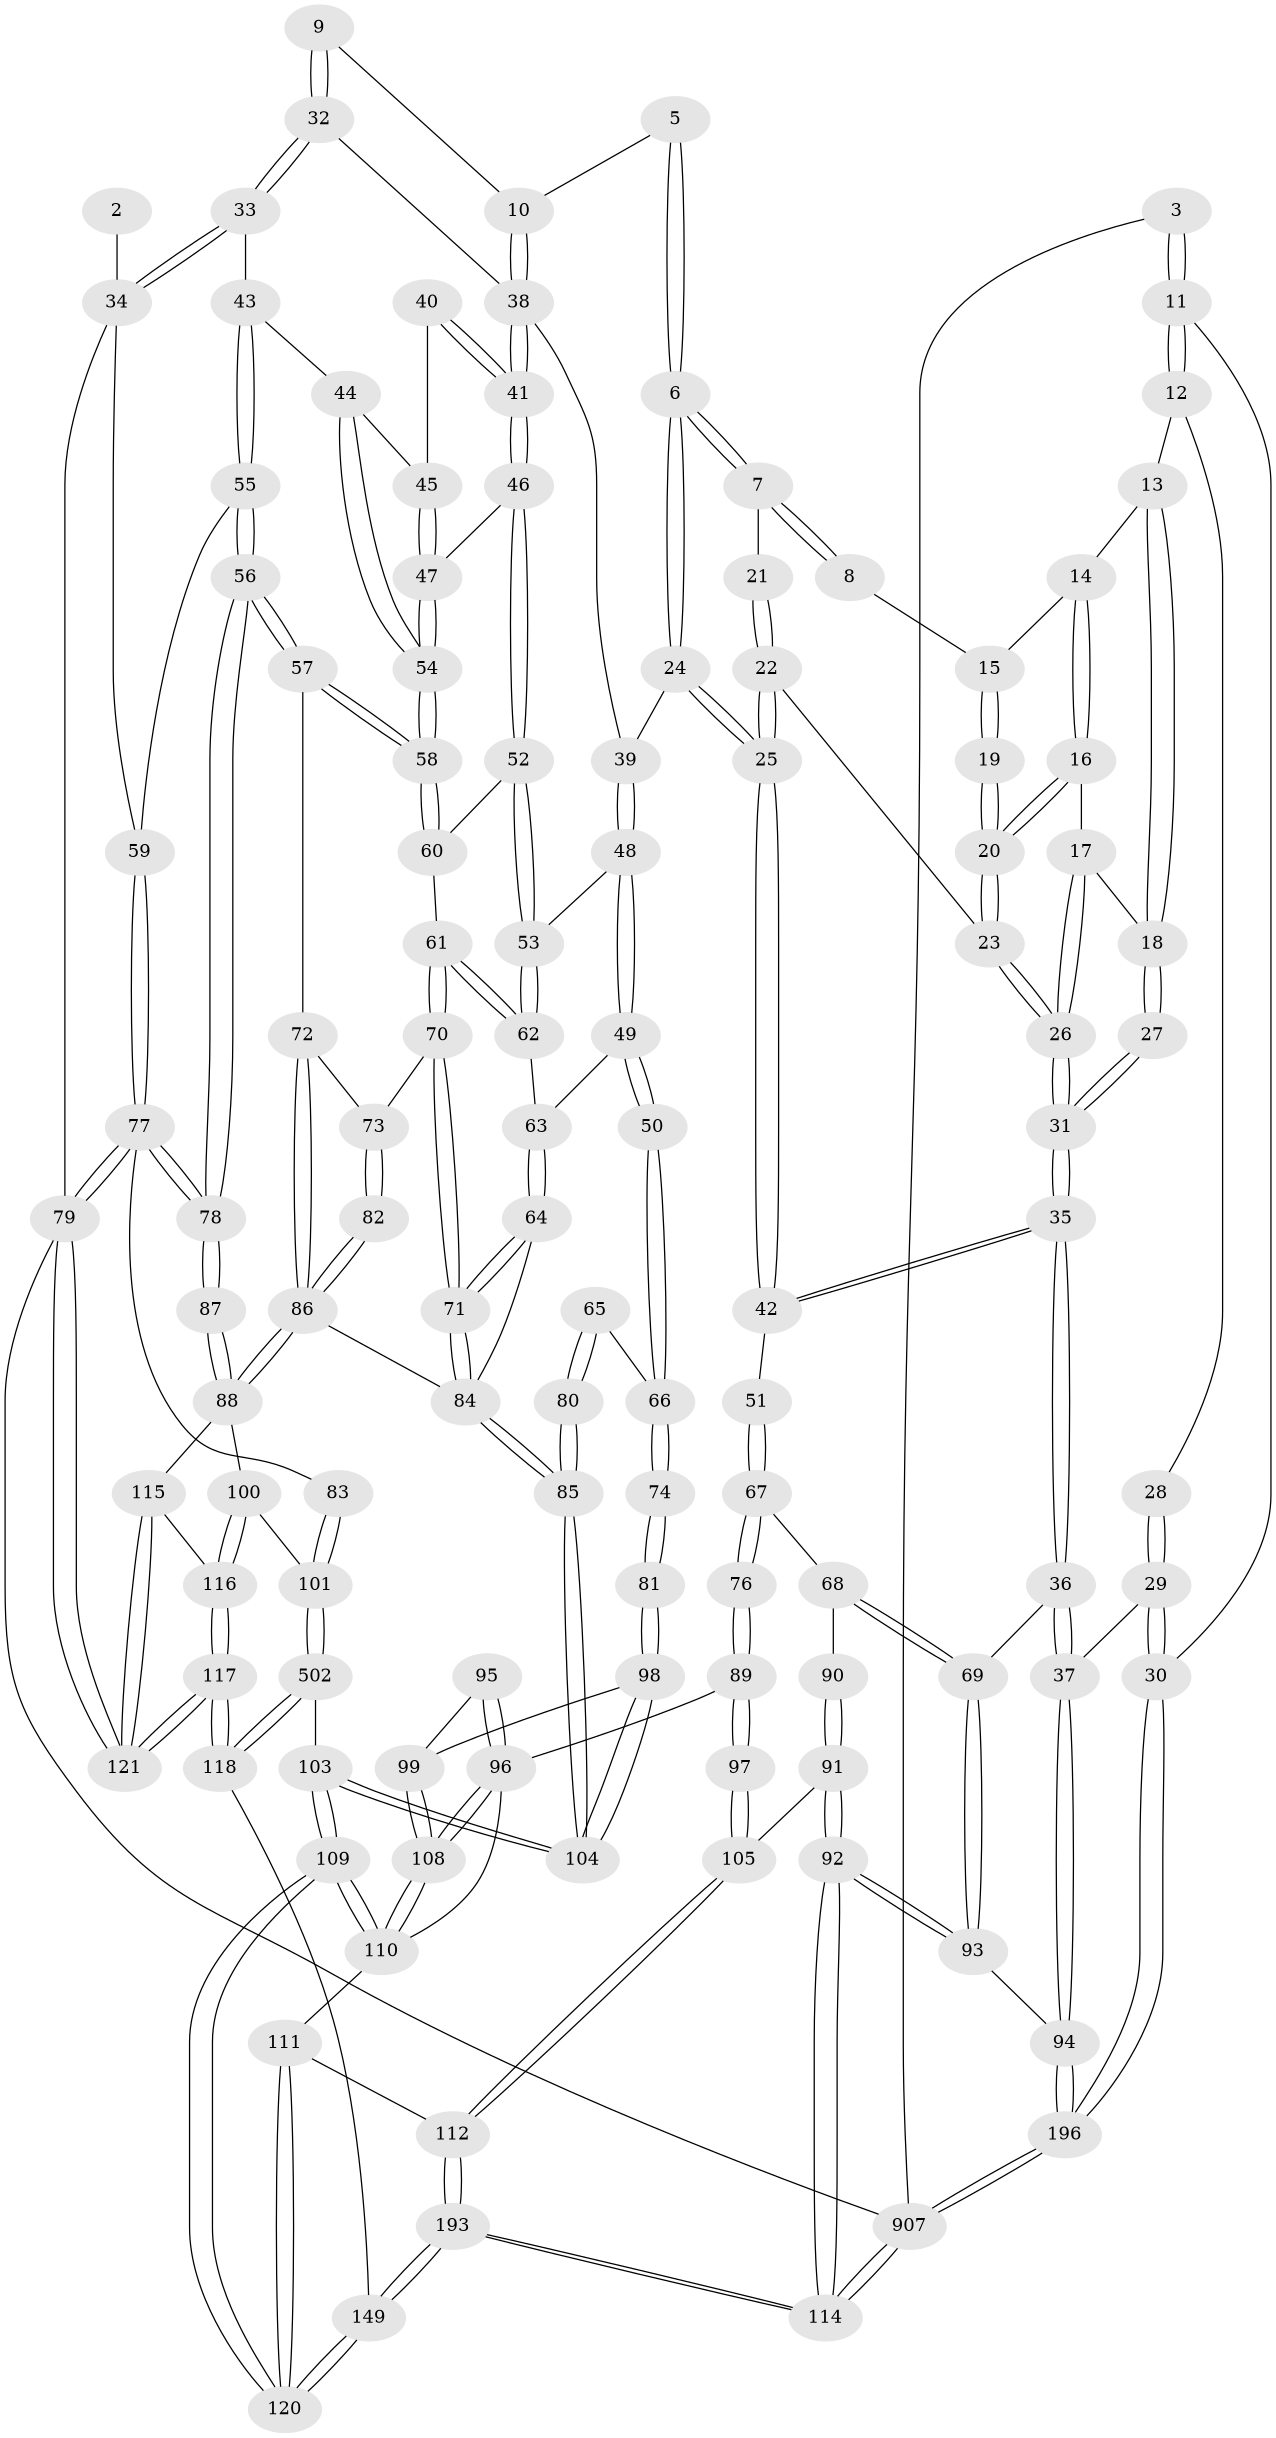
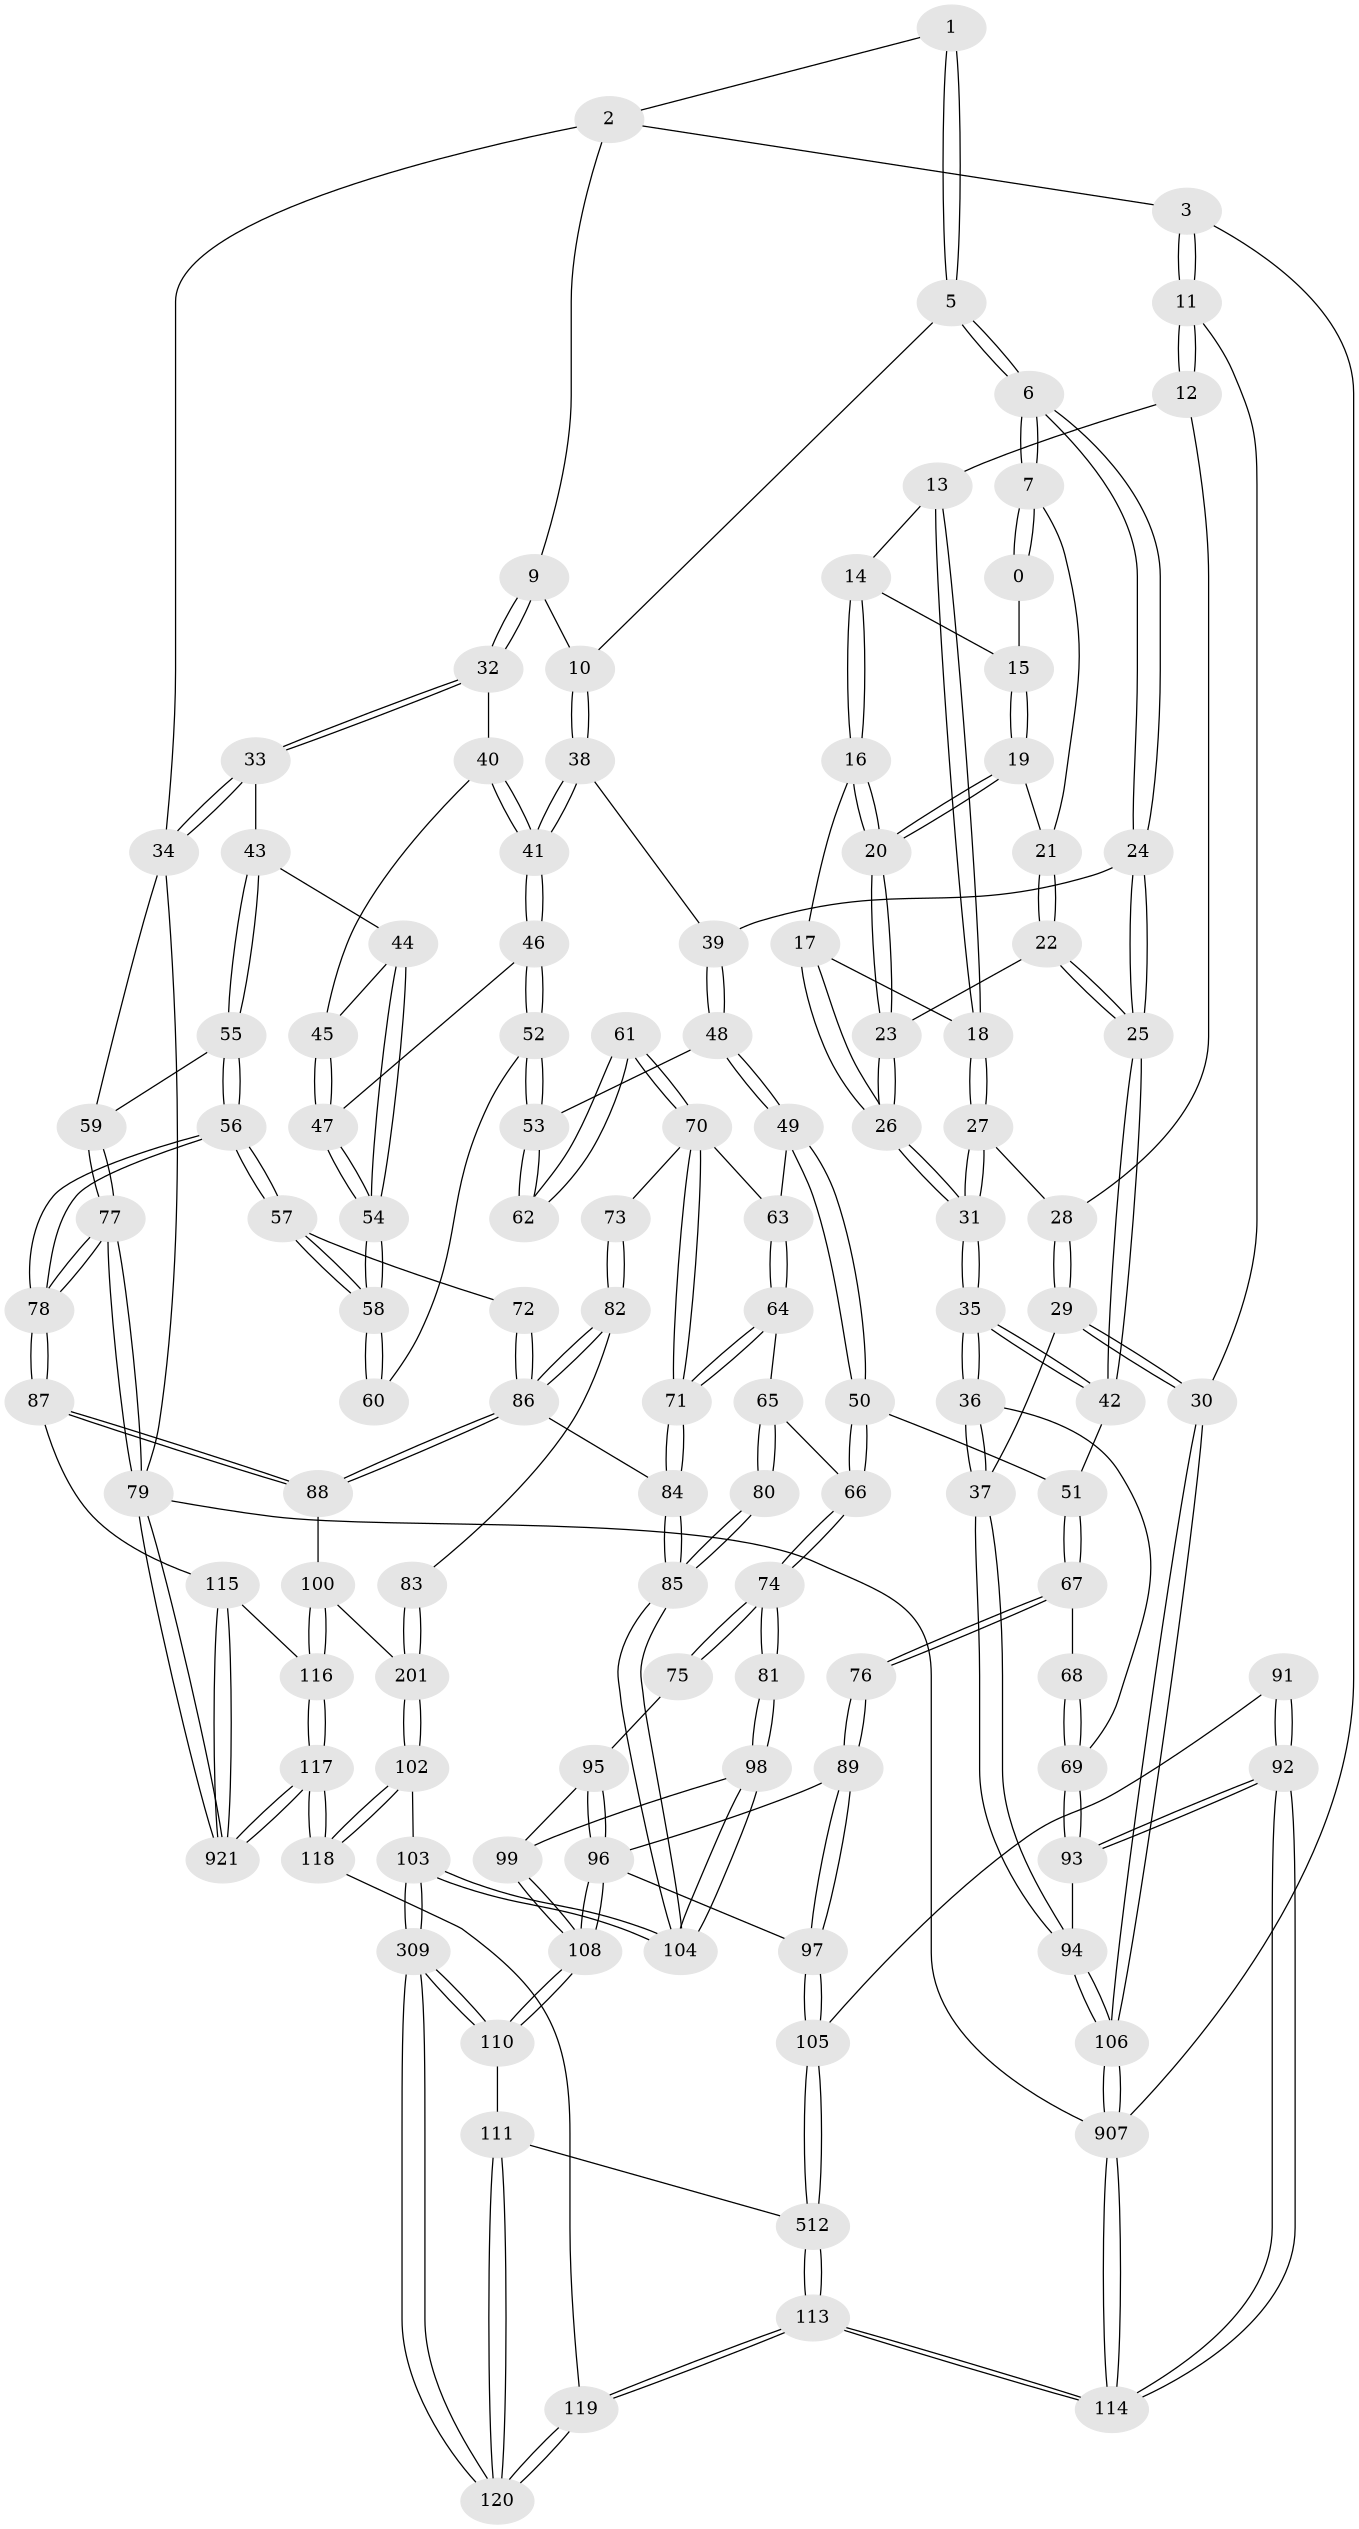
none -> (952, 28)
none -> (898, 165)
(419, 211) -> (489, 715)
none -> (571, 348)
(850, 578) -> (1019, 578)
none -> (1033, 807)
(435, 898) -> none
(338, 1081) -> none
(533, 1082) -> (738, 1173)
none -> (1020, 1173)
(509, 1313) -> (773, 1356)
(149, 1362) -> (541, 1464)
(189, 1447) -> (97, 1520)
none -> (976, 1449)
(316, 1585) -> (412, 1677)
(316, 1677) -> (412, 1768)
none -> (678, 1677)
(833, 1677) -> none
(125, 1768) -> (223, 1860)
(333, 1860) -> (413, 1952)
(479, 1879) -> (702, 1904)
(453, 2135) -> (813, 2226)
(1065, 2135) -> (1112, 2043)
(453, 2226) -> (813, 2318)
(369, 2318) -> (581, 2410)
